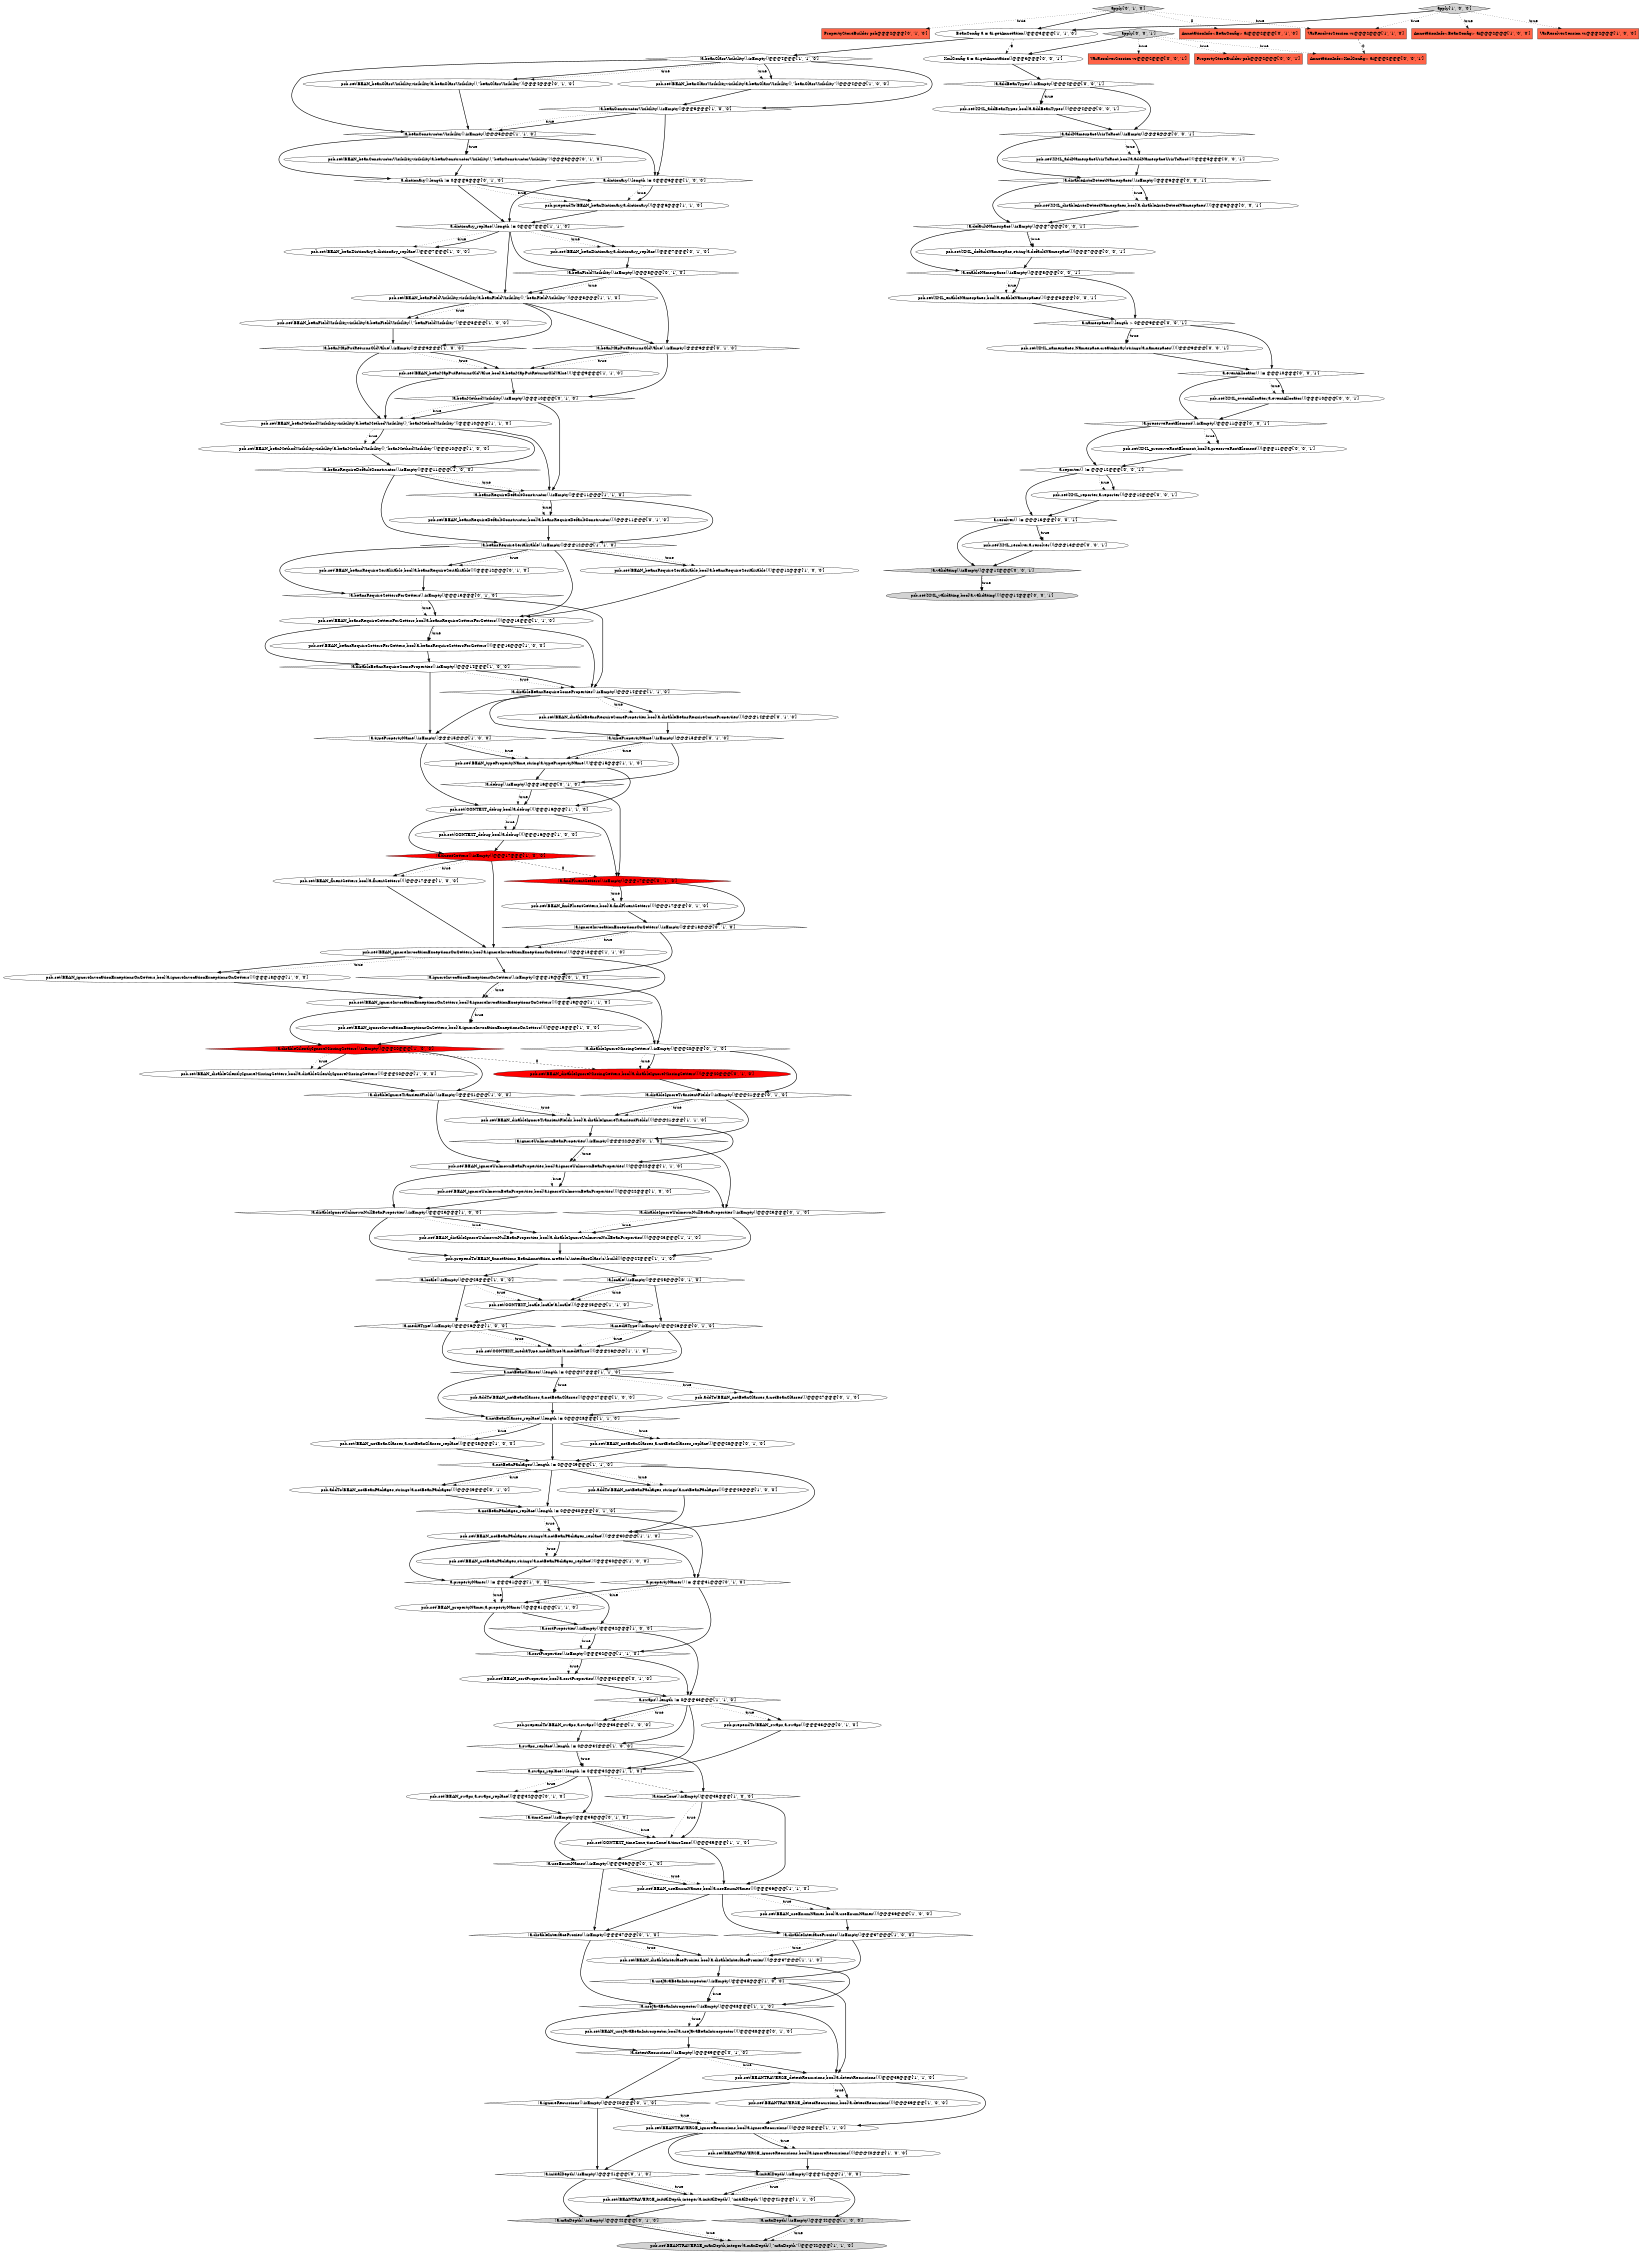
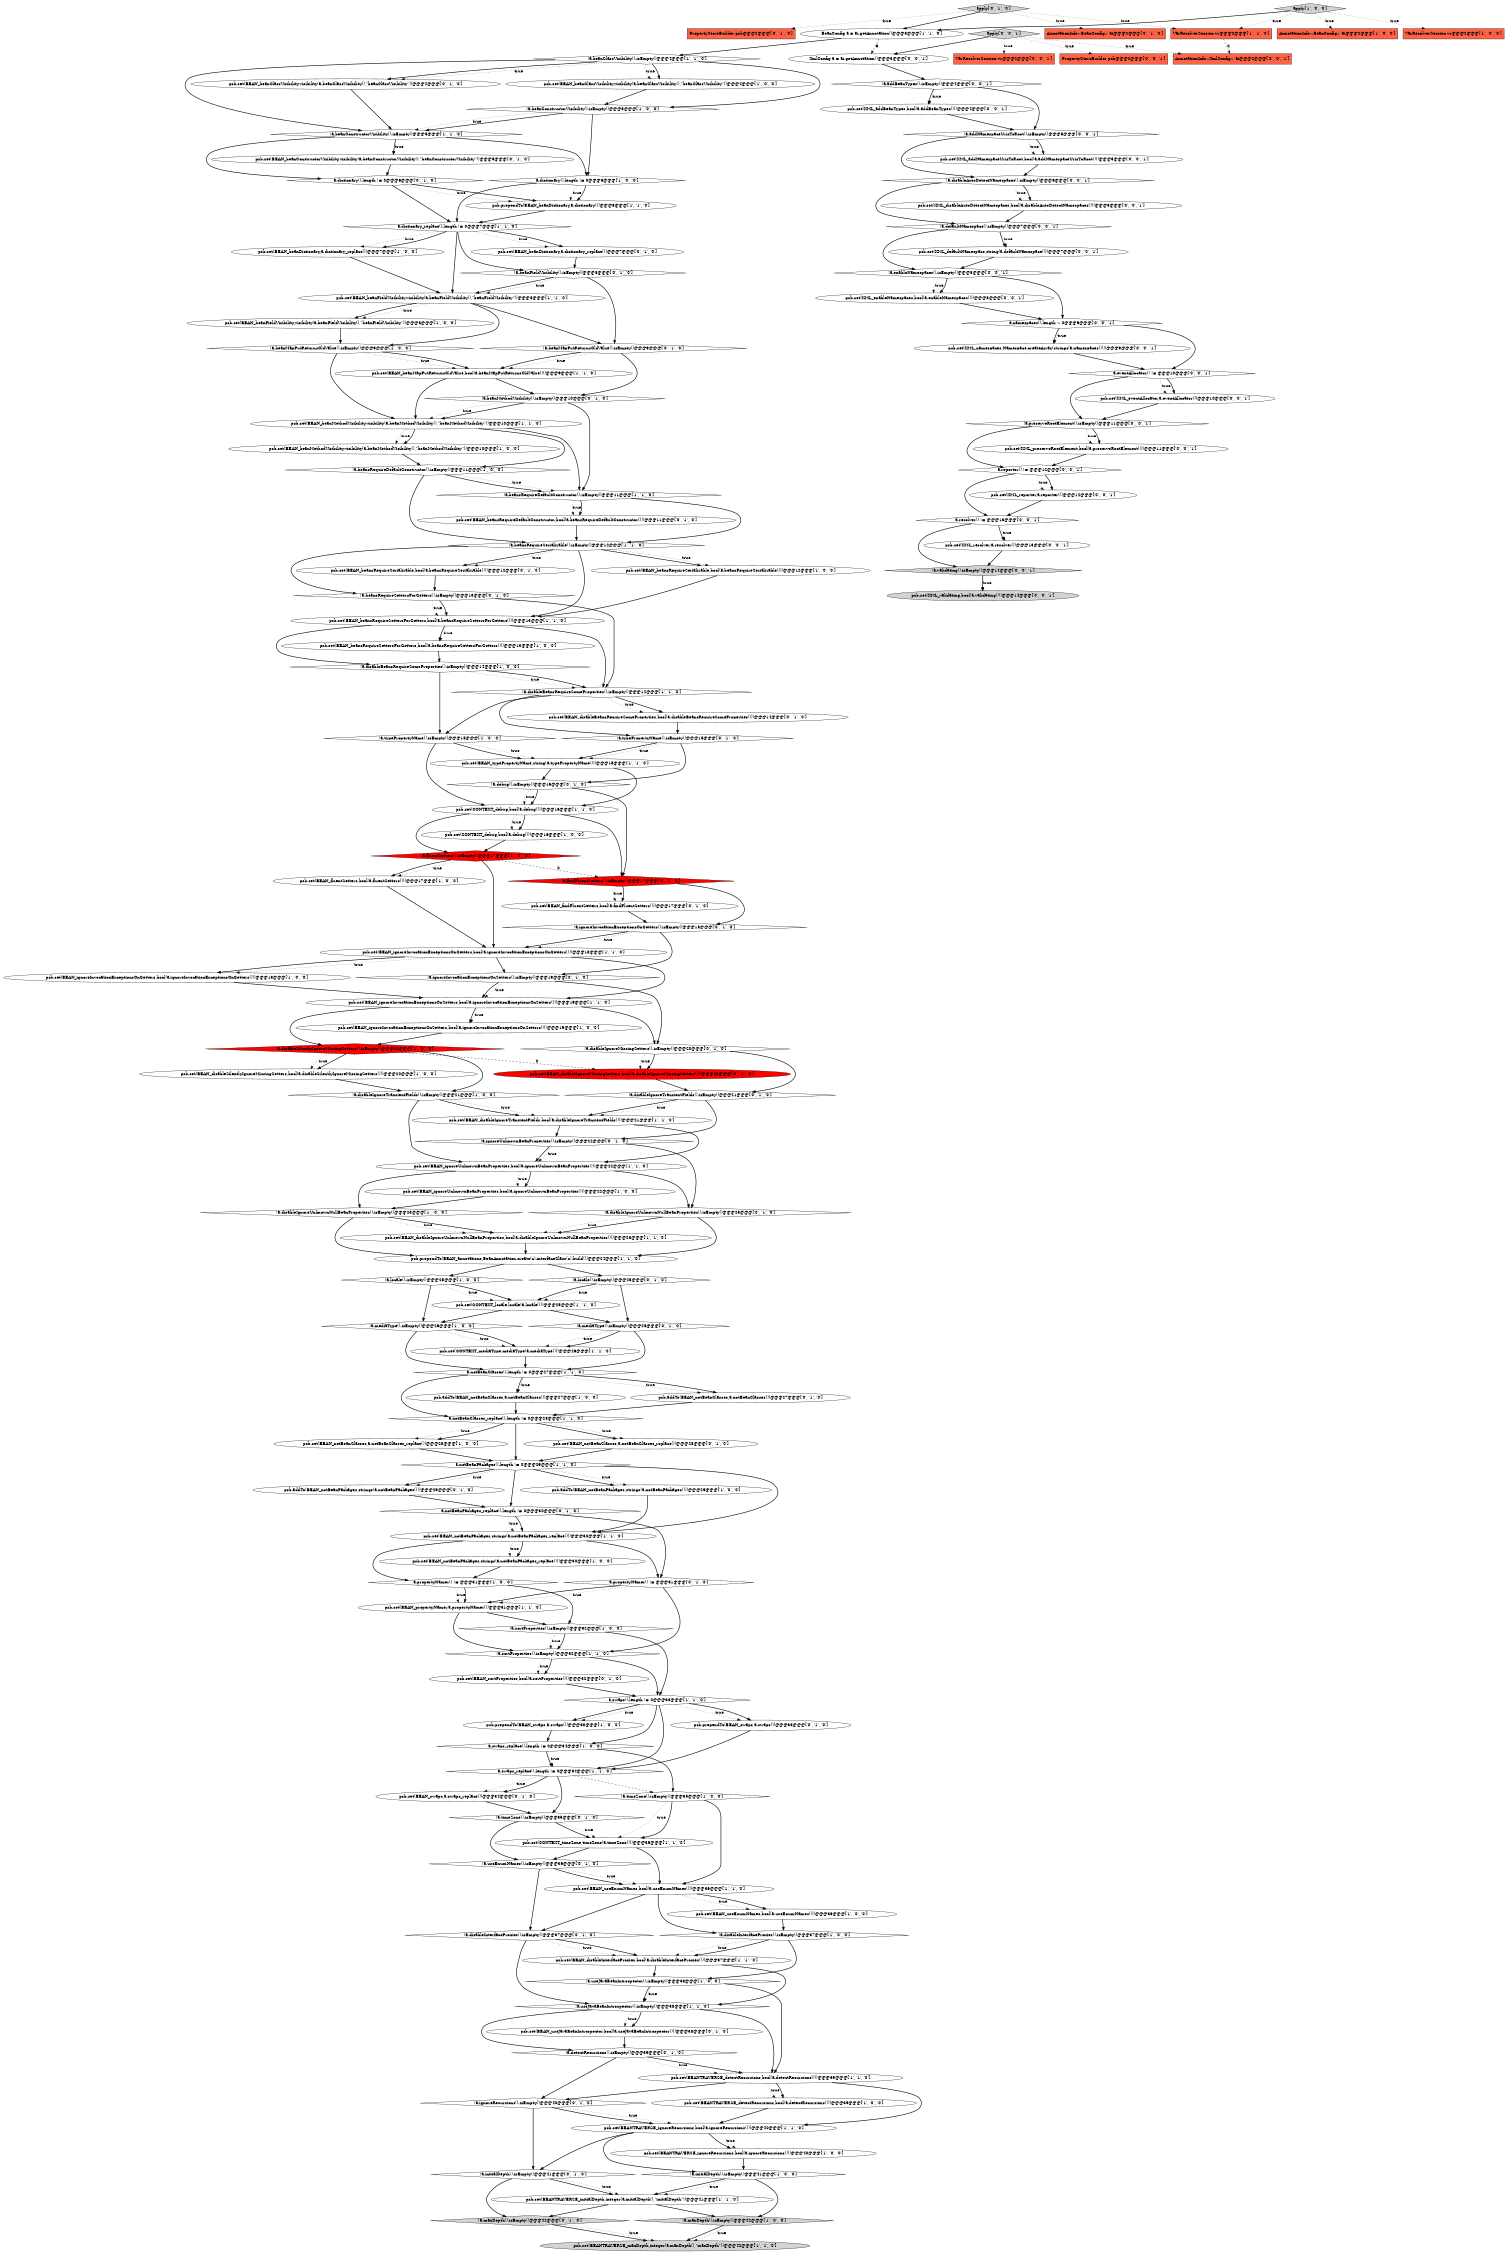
(1192, 21) -> (1061, 21)
